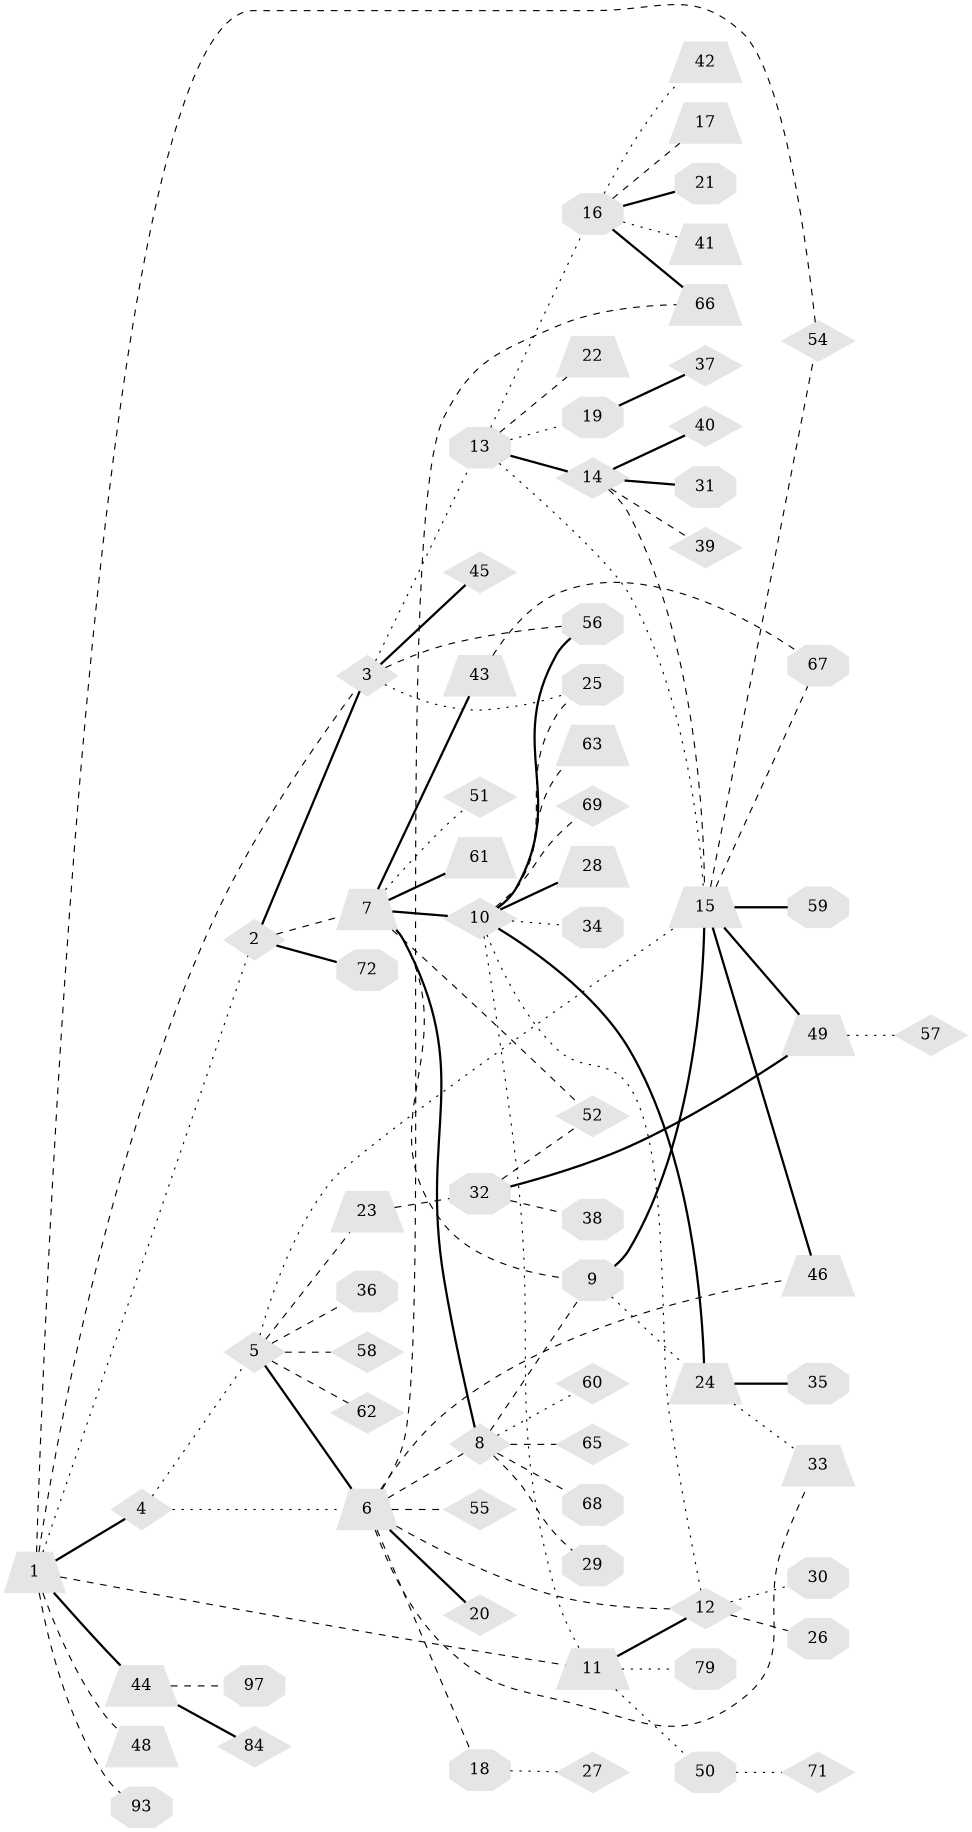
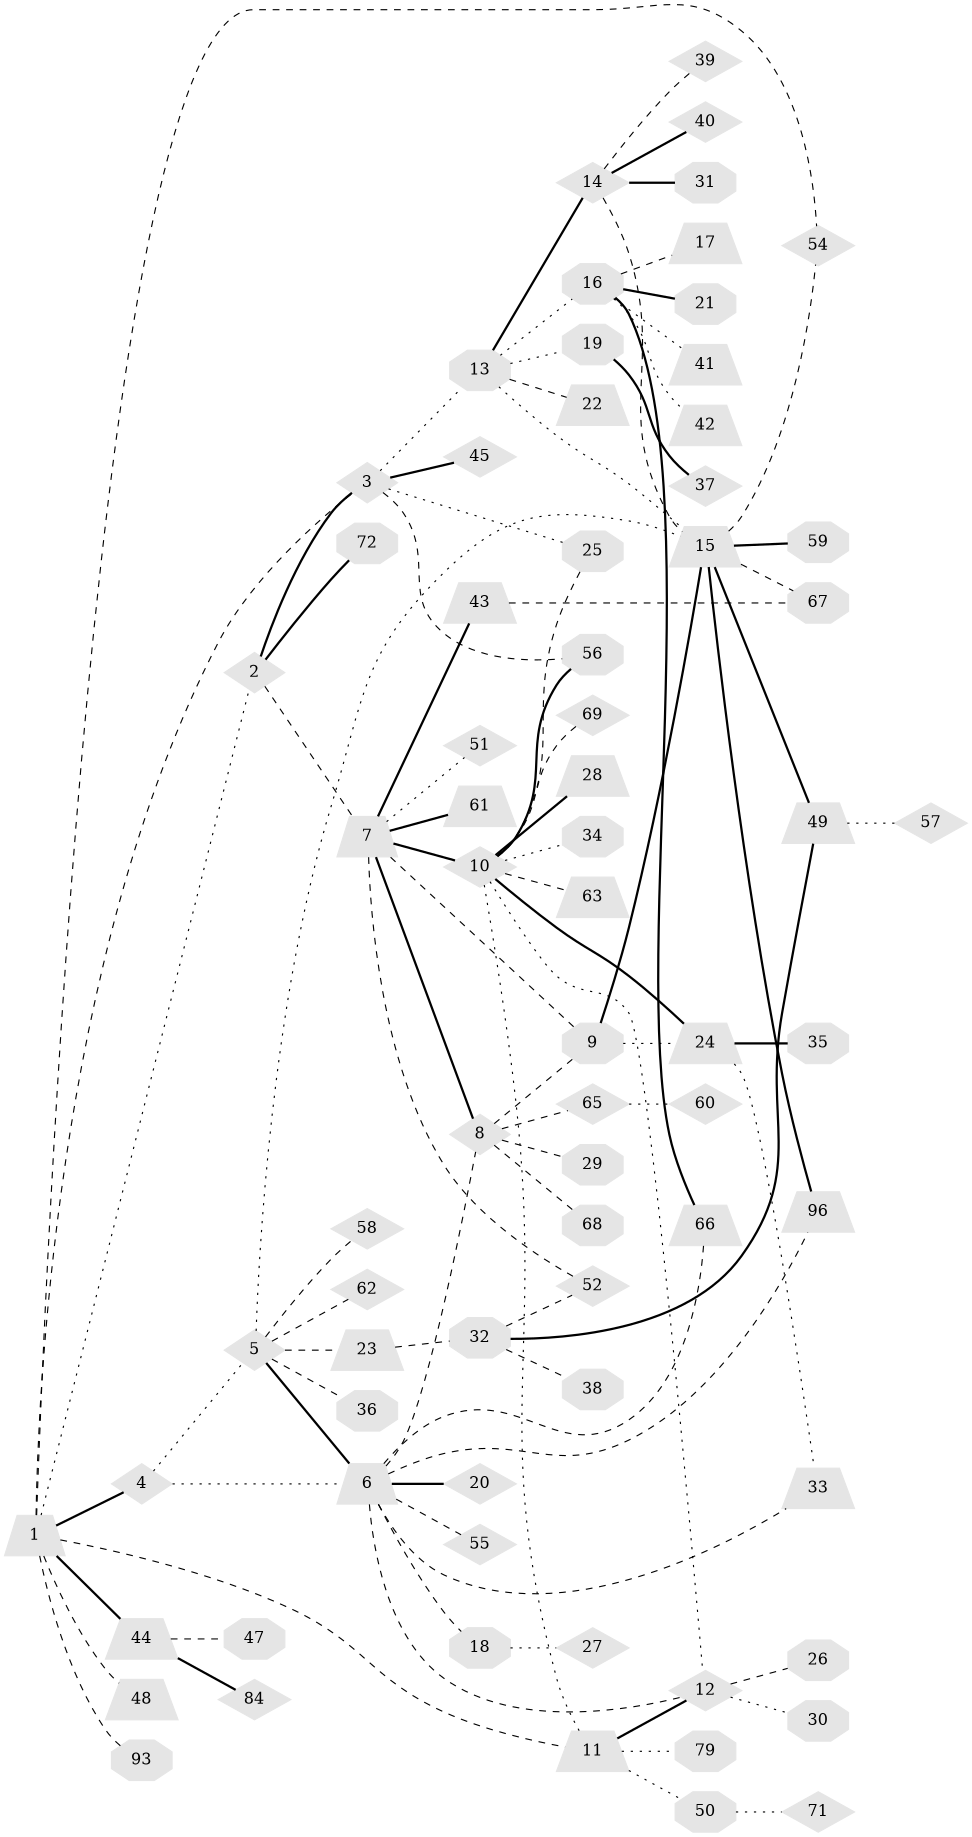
(818, 1276) -> (818, 1212)
(536, 1414) -> (653, 1104)
(255, 1686) -> (255, 1639)
